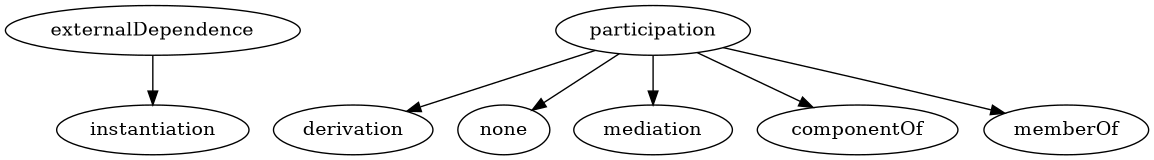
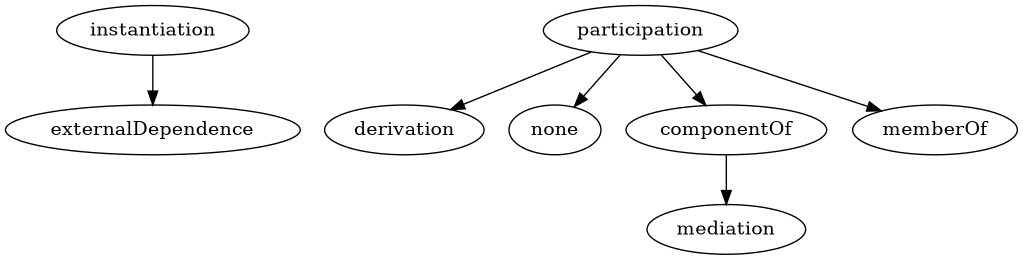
(153, 73) -> (153, 73)
(653, 73) -> (726, 173)
